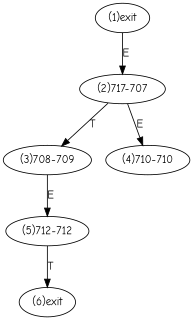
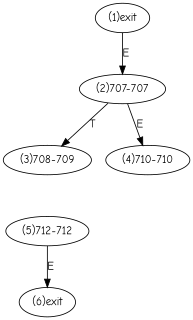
(122, 89) -> (122, 89)
(47, 191) -> none
(51, 267) -> (51, 267)
